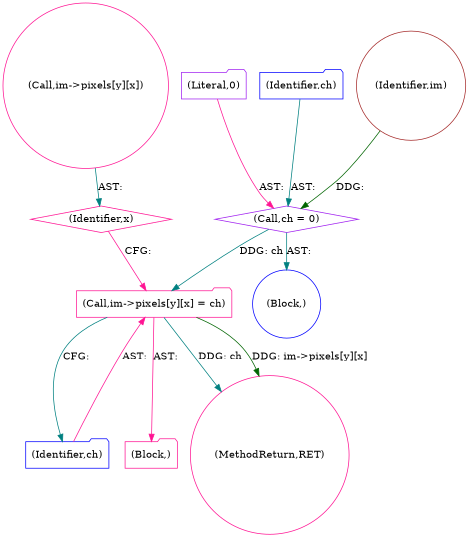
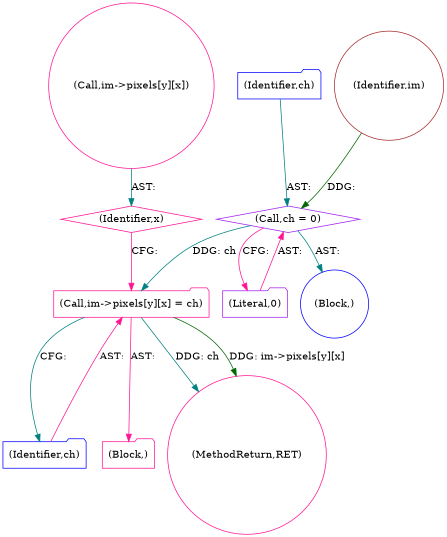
none -> (240, 251)
